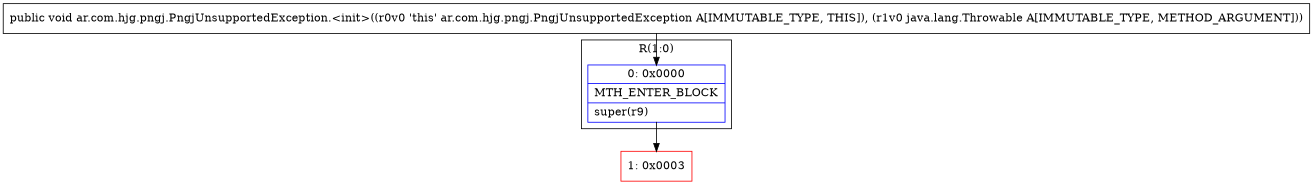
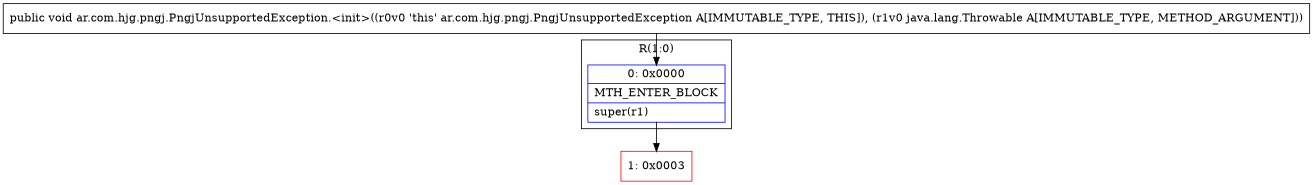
(621, 112) -> (621, 112)
